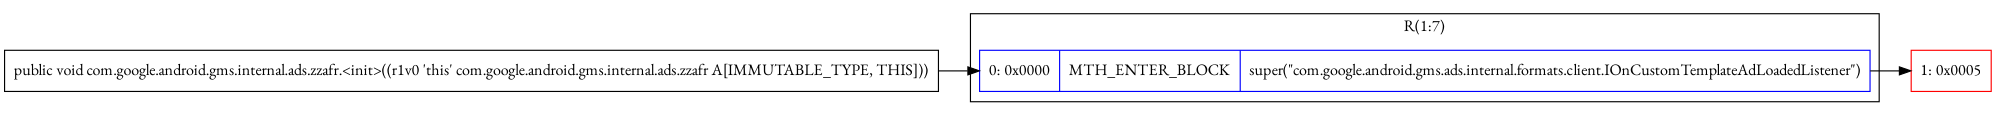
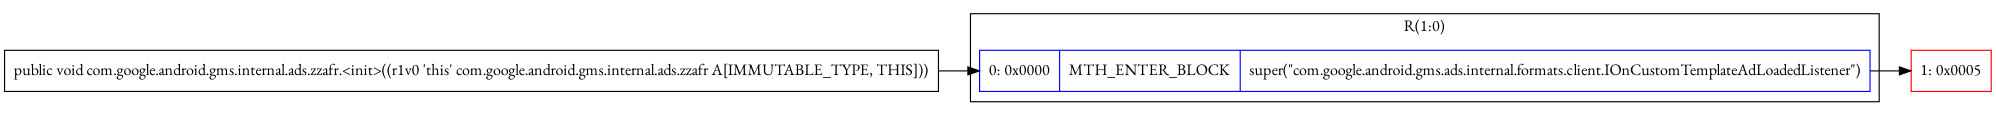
(1425, 27) -> (1425, 27)
